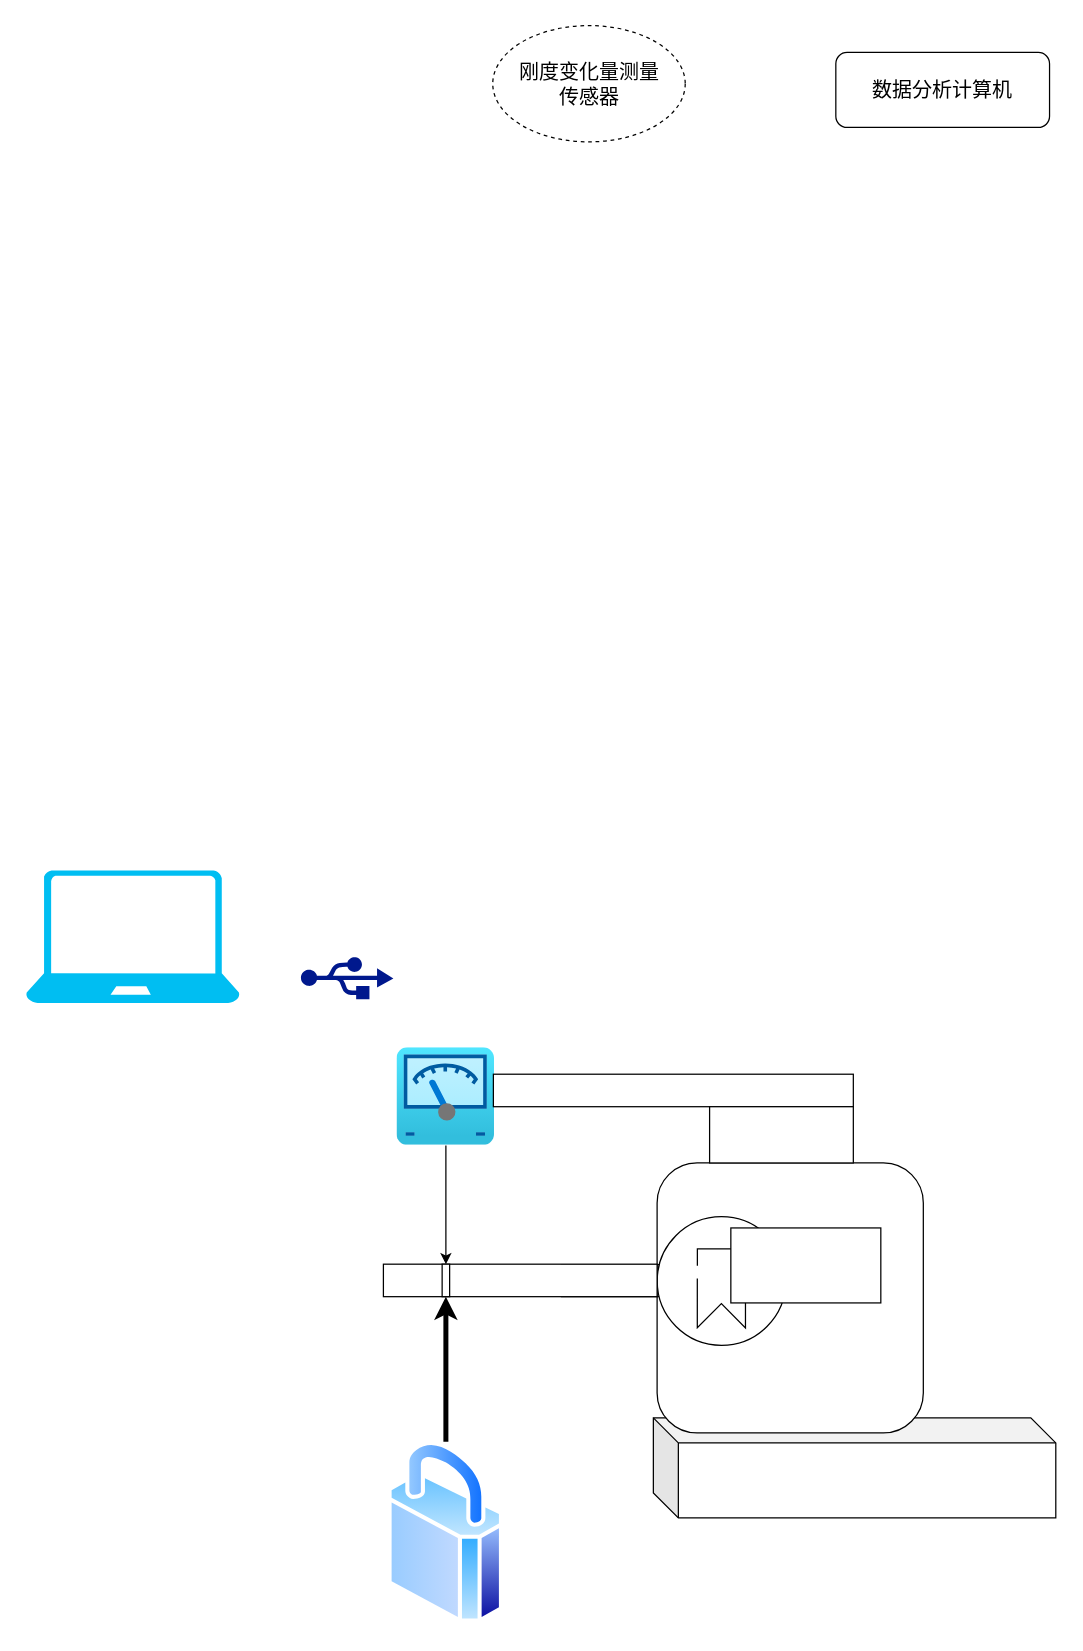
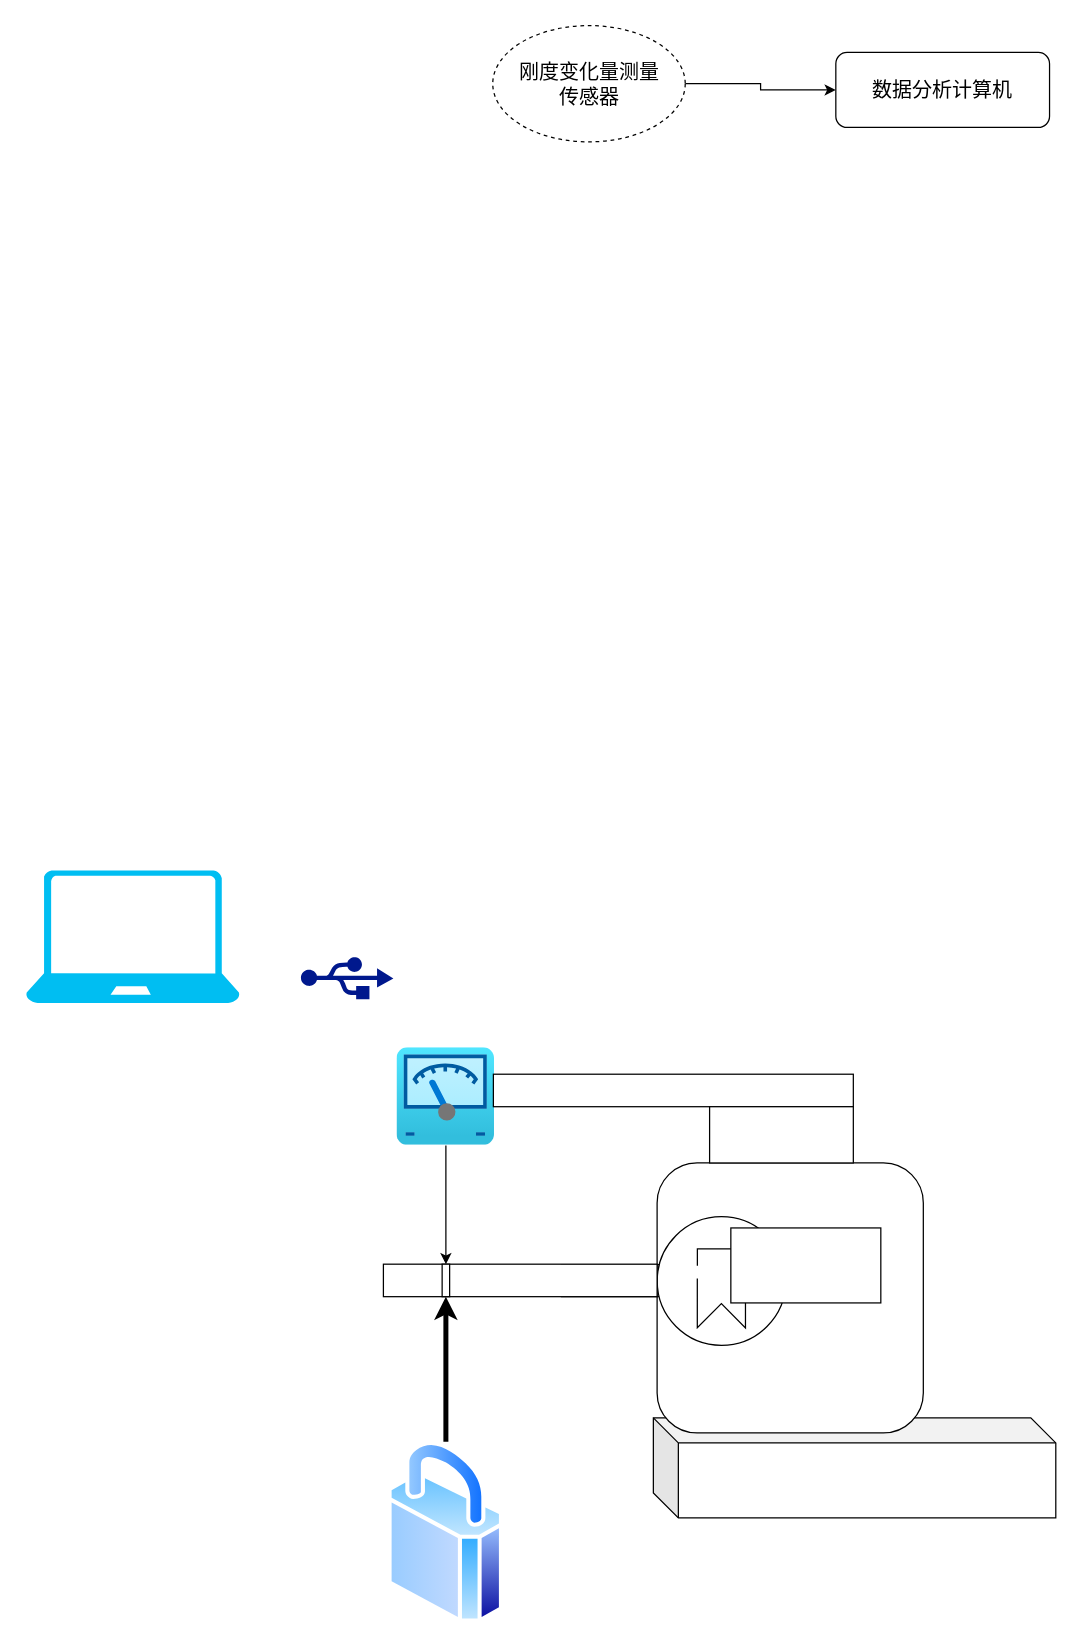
none -> (759, 84)
